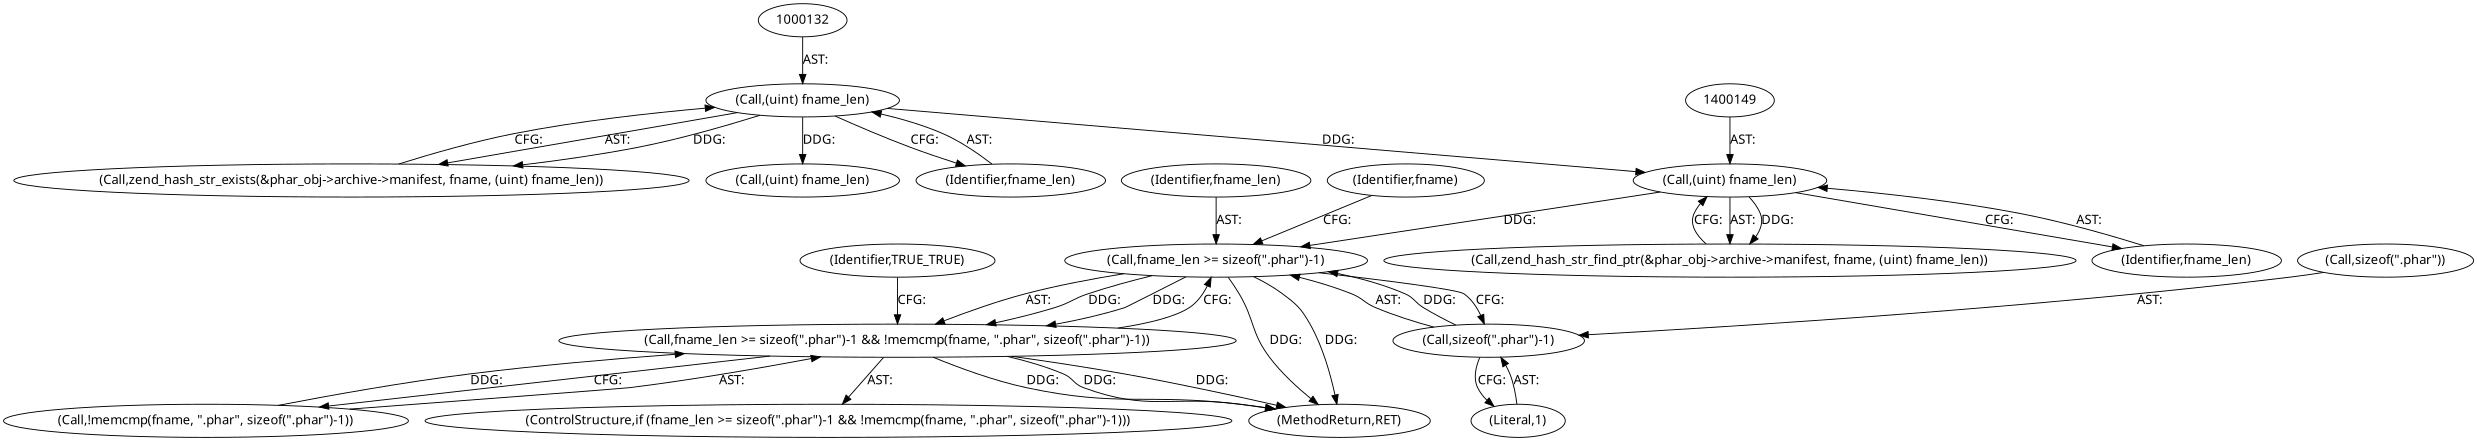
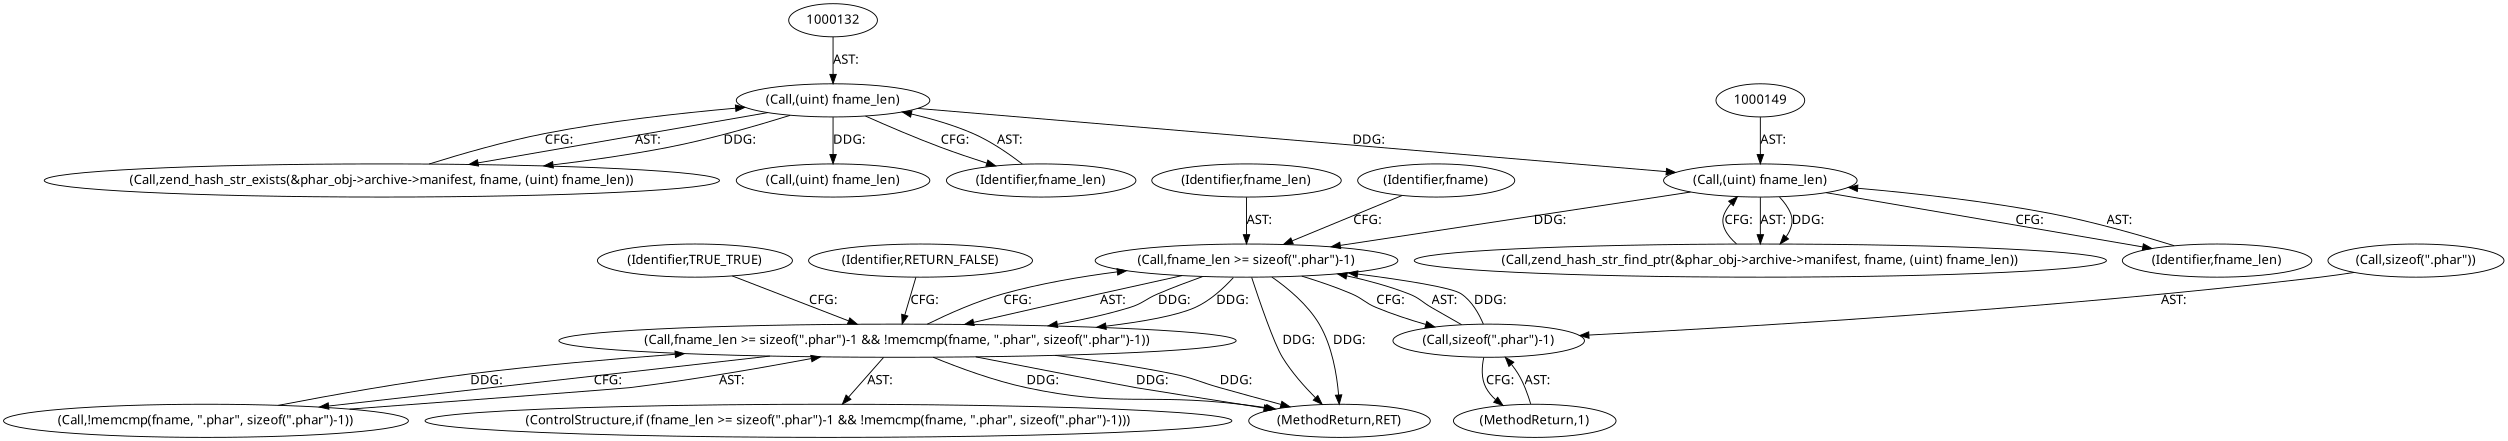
(1730, 100) -> (1760, 100)
none -> (921, 261)
(1518, 421) -> (1535, 421)
